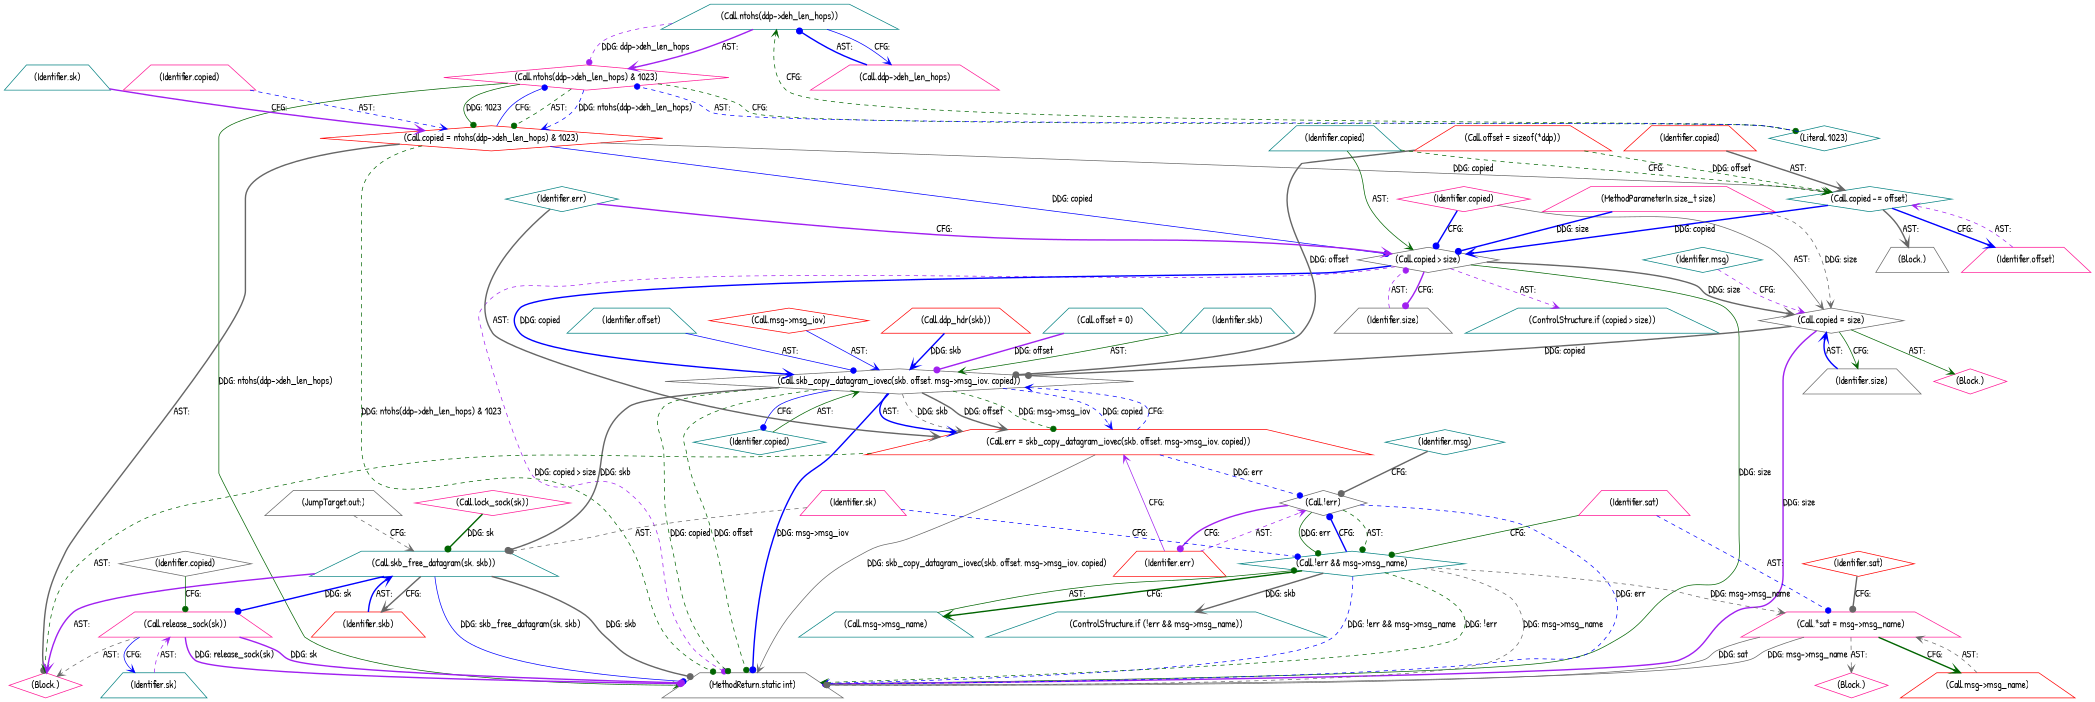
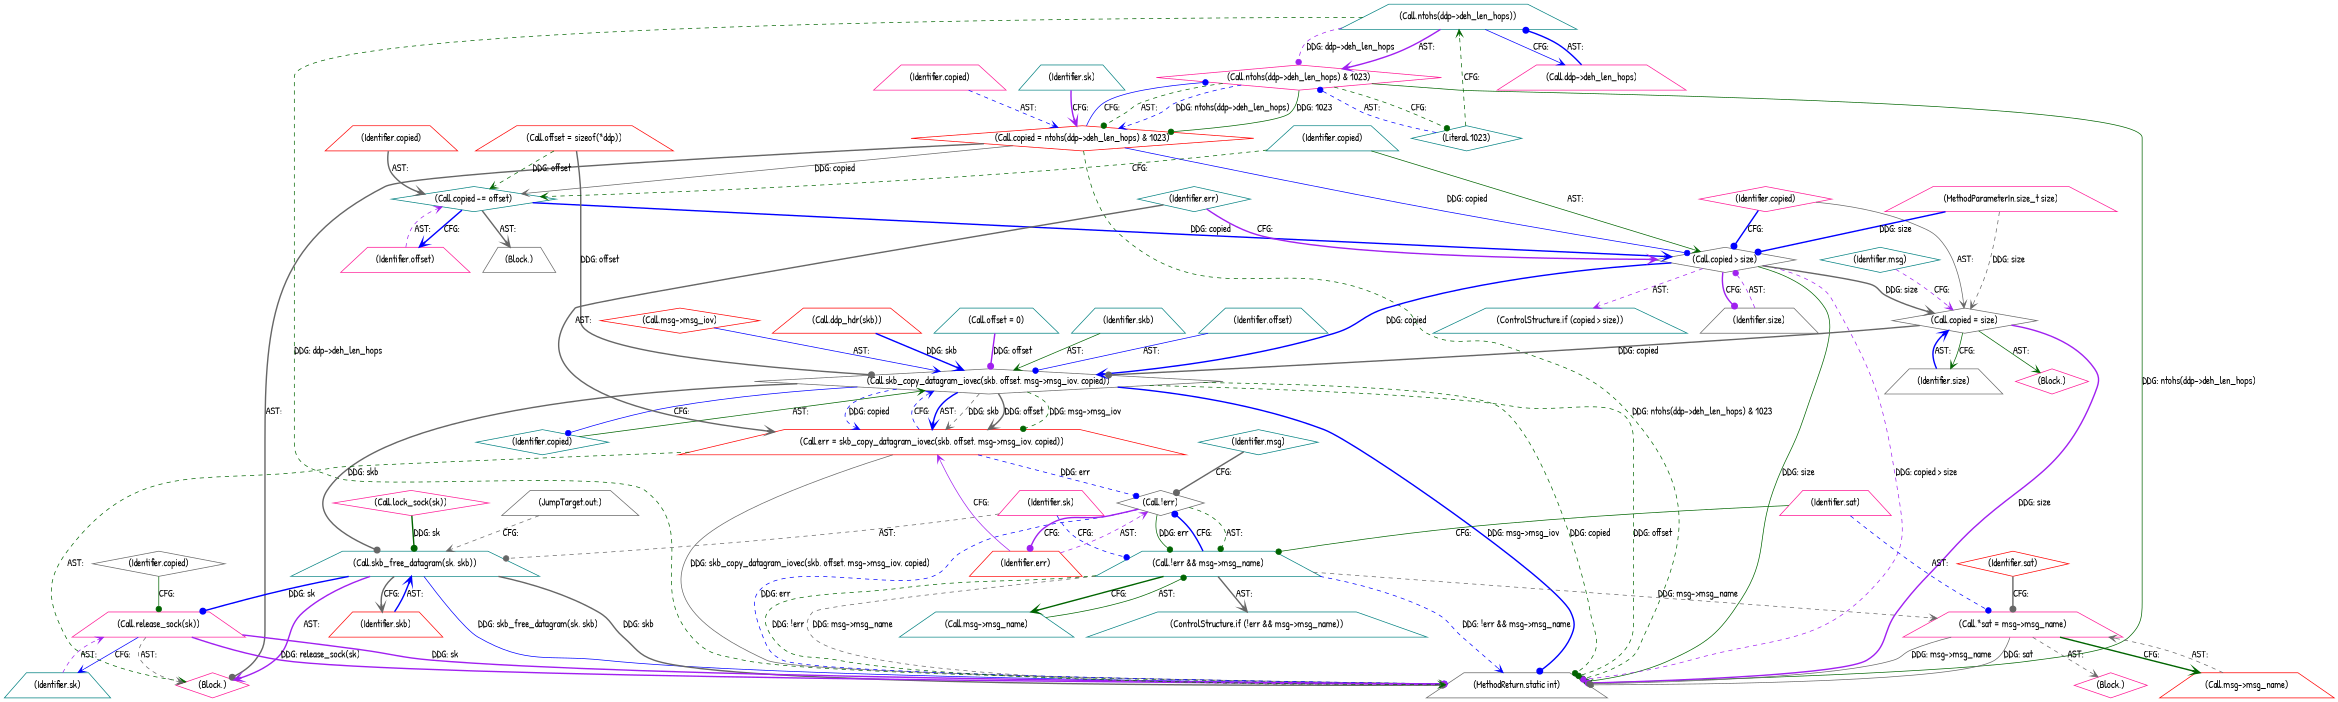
none -> (294, 365)
(1352, 564) -> (1208, 564)
(1281, 594) -> (1245, 594)
